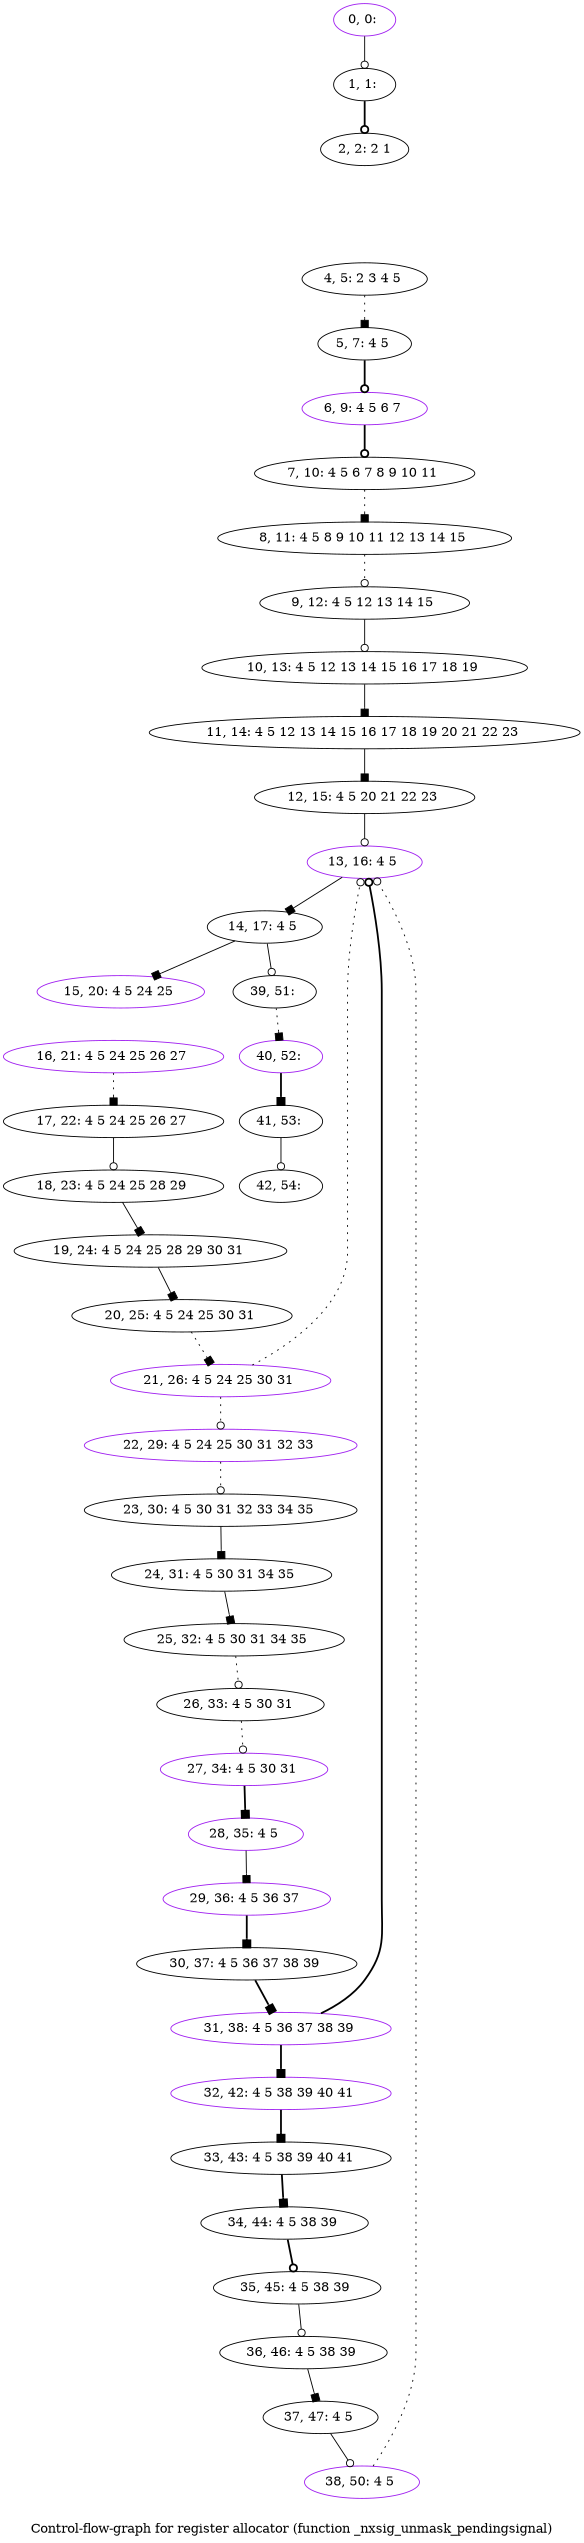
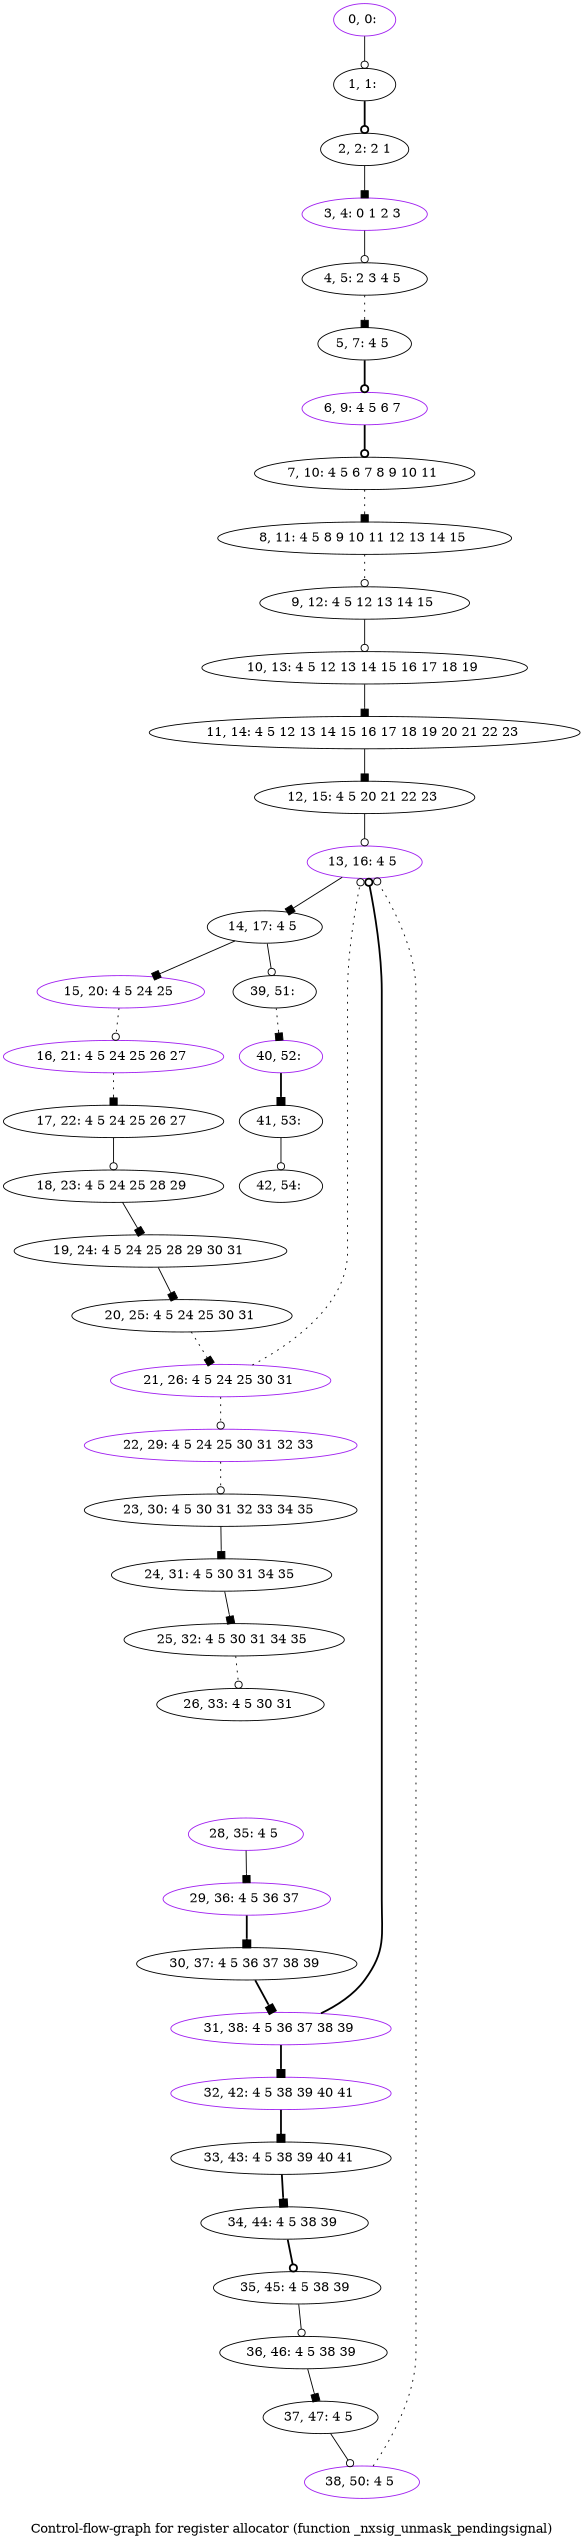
none -> (365, 214)
none -> (118, 1021)
(244, 1769) -> none
